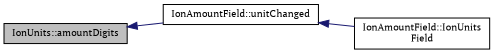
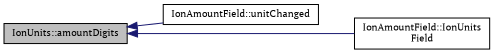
(342, 25) -> (246, 34)
